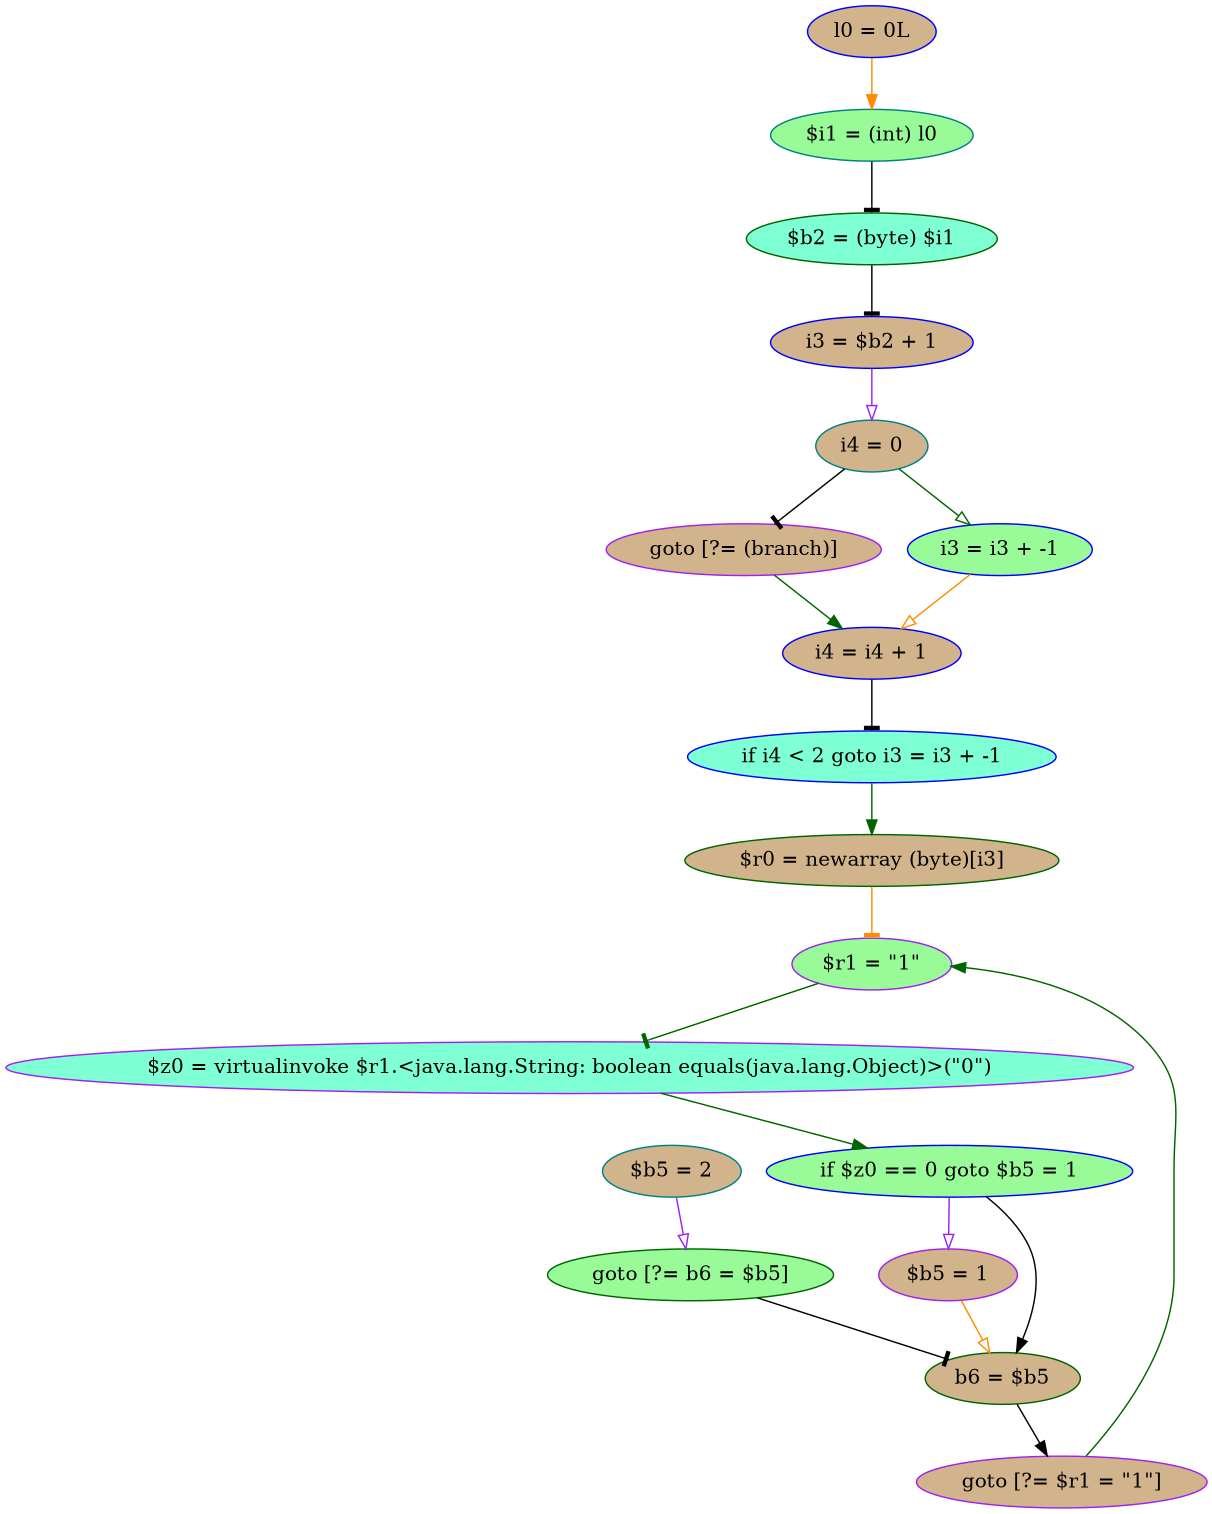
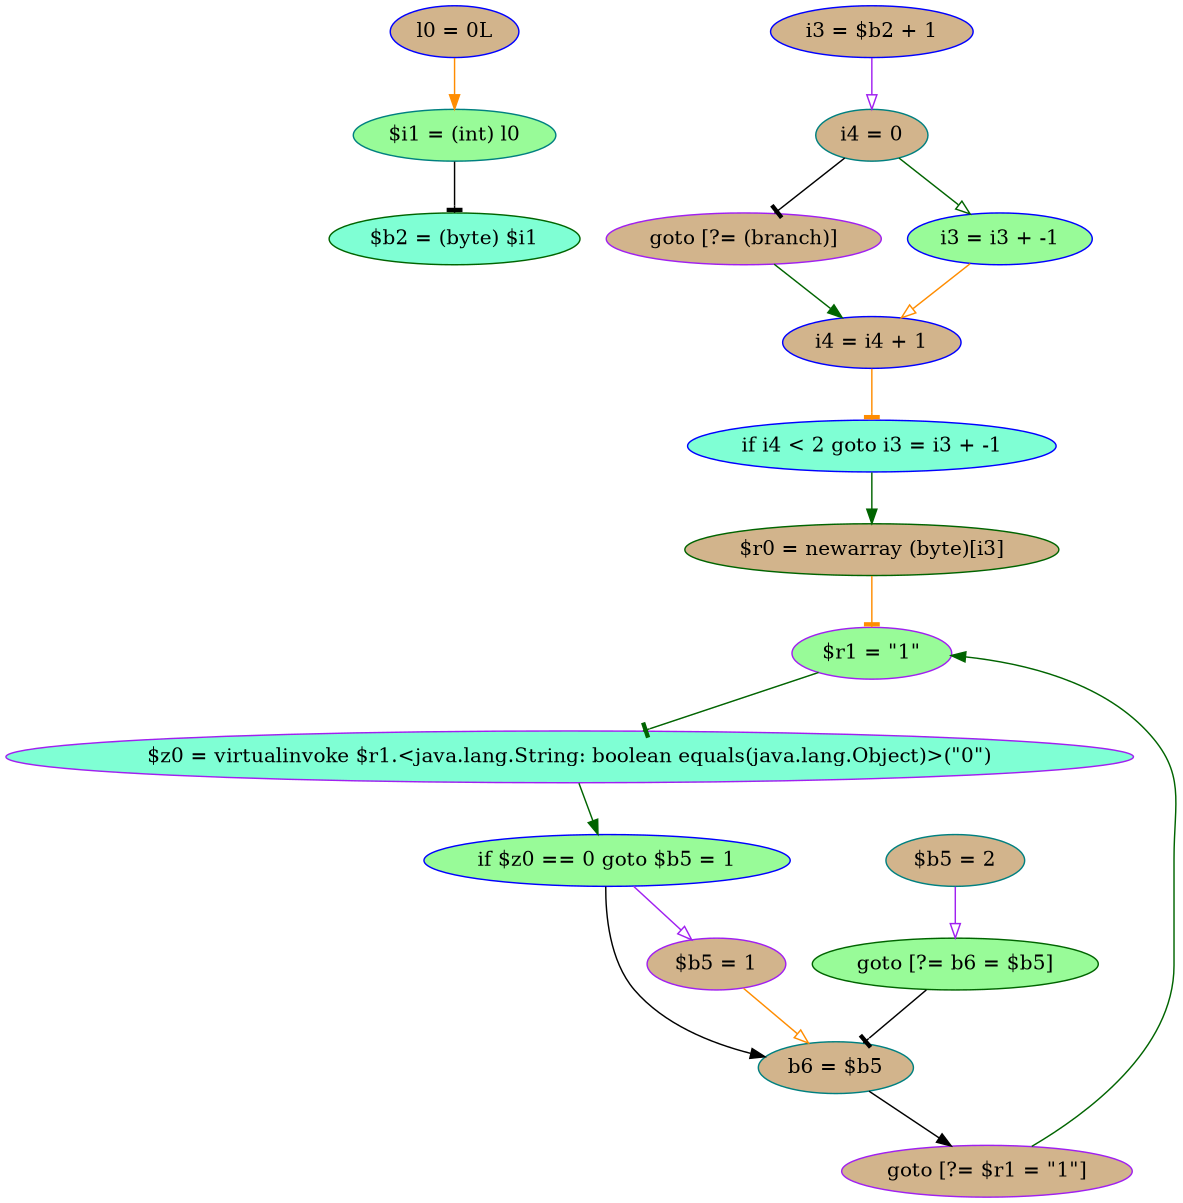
(872, 287) -> none
(872, 702) -> (872, 391)
(1003, 1378) -> (836, 1068)
